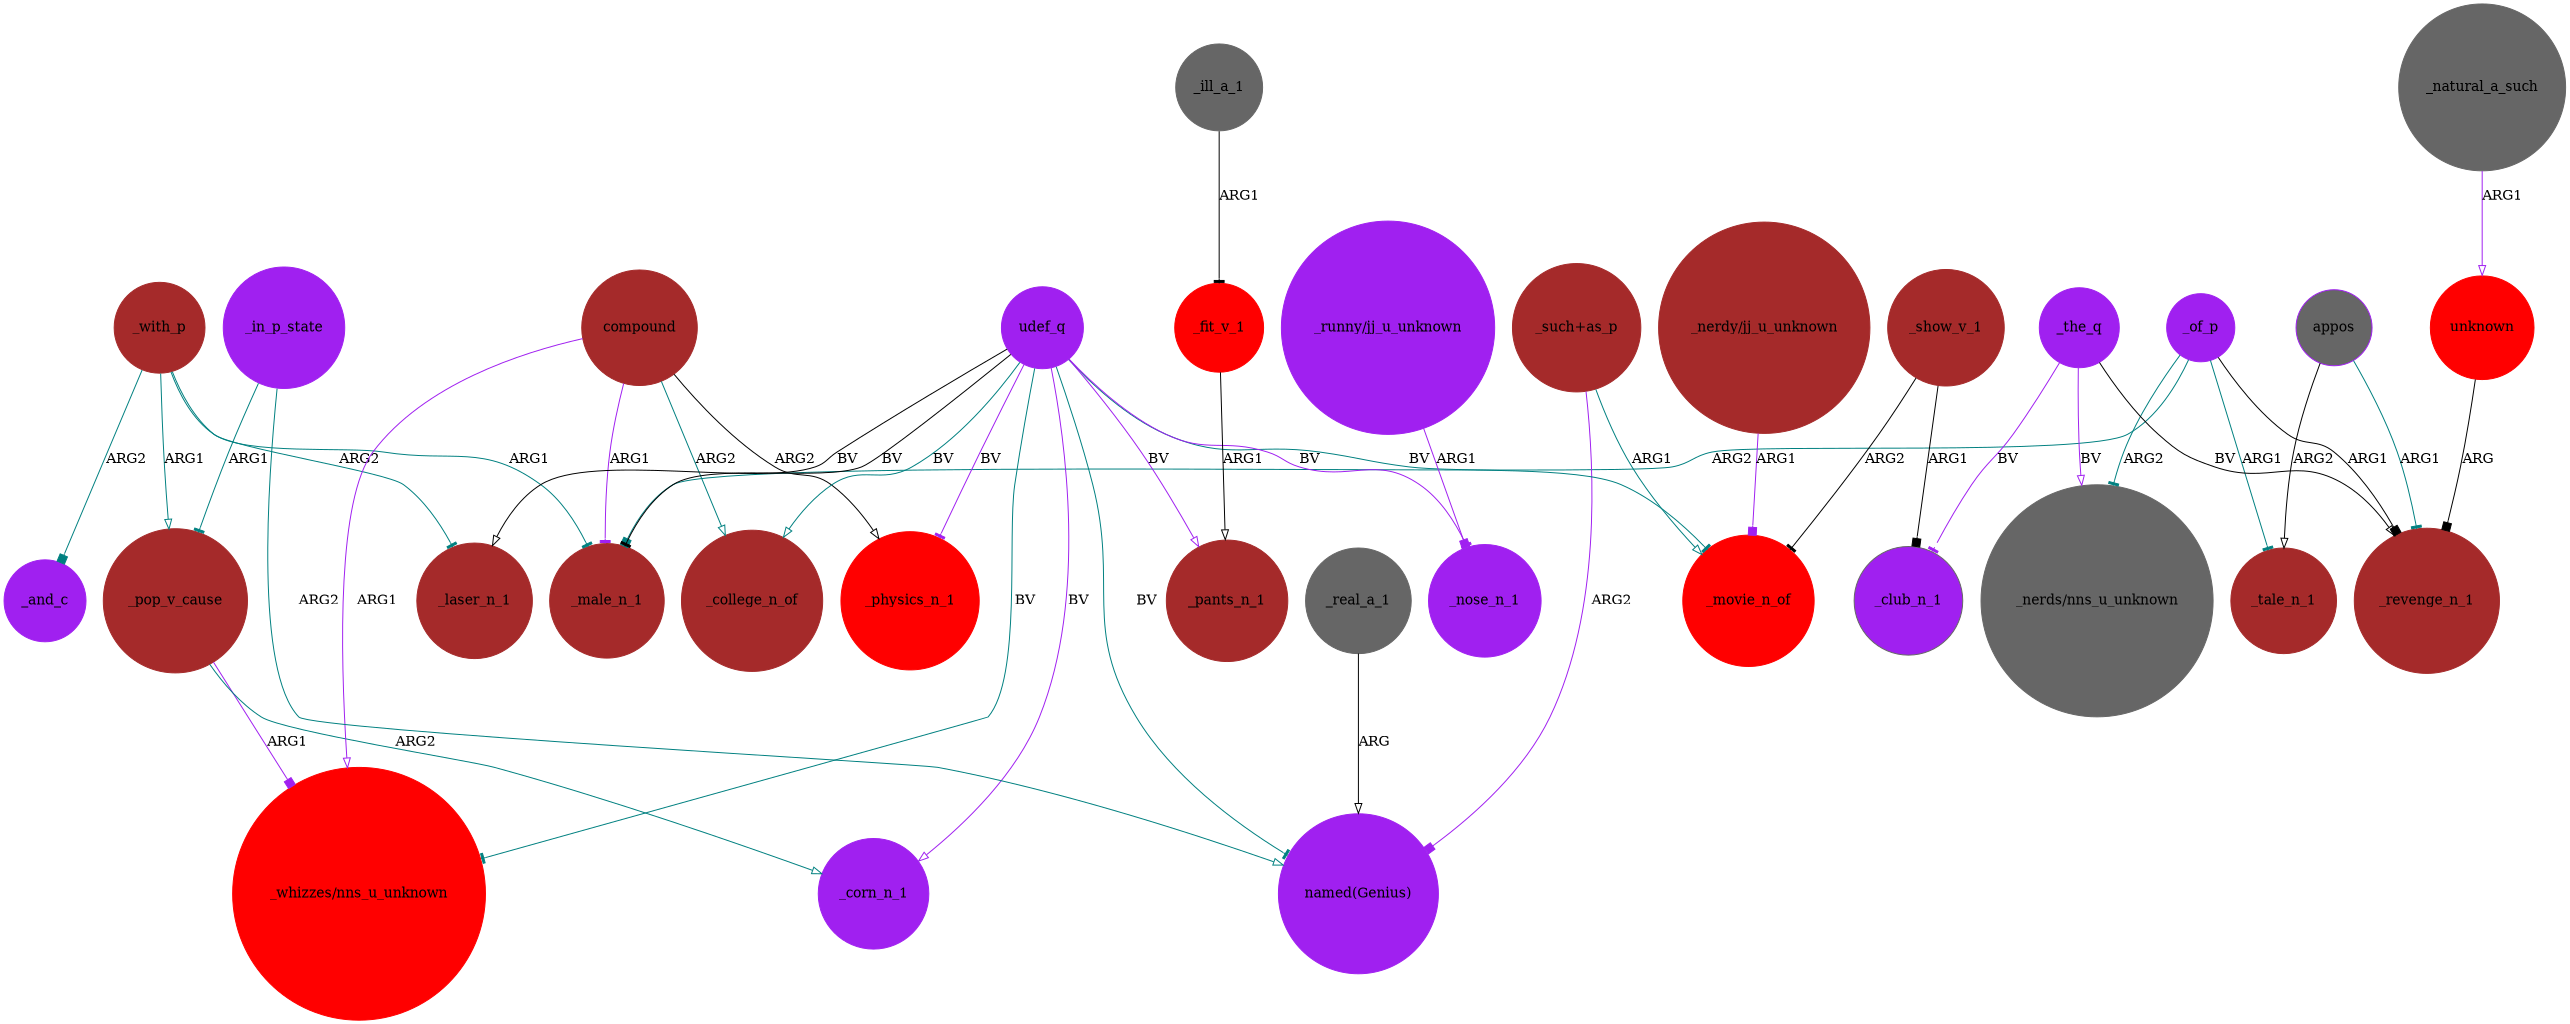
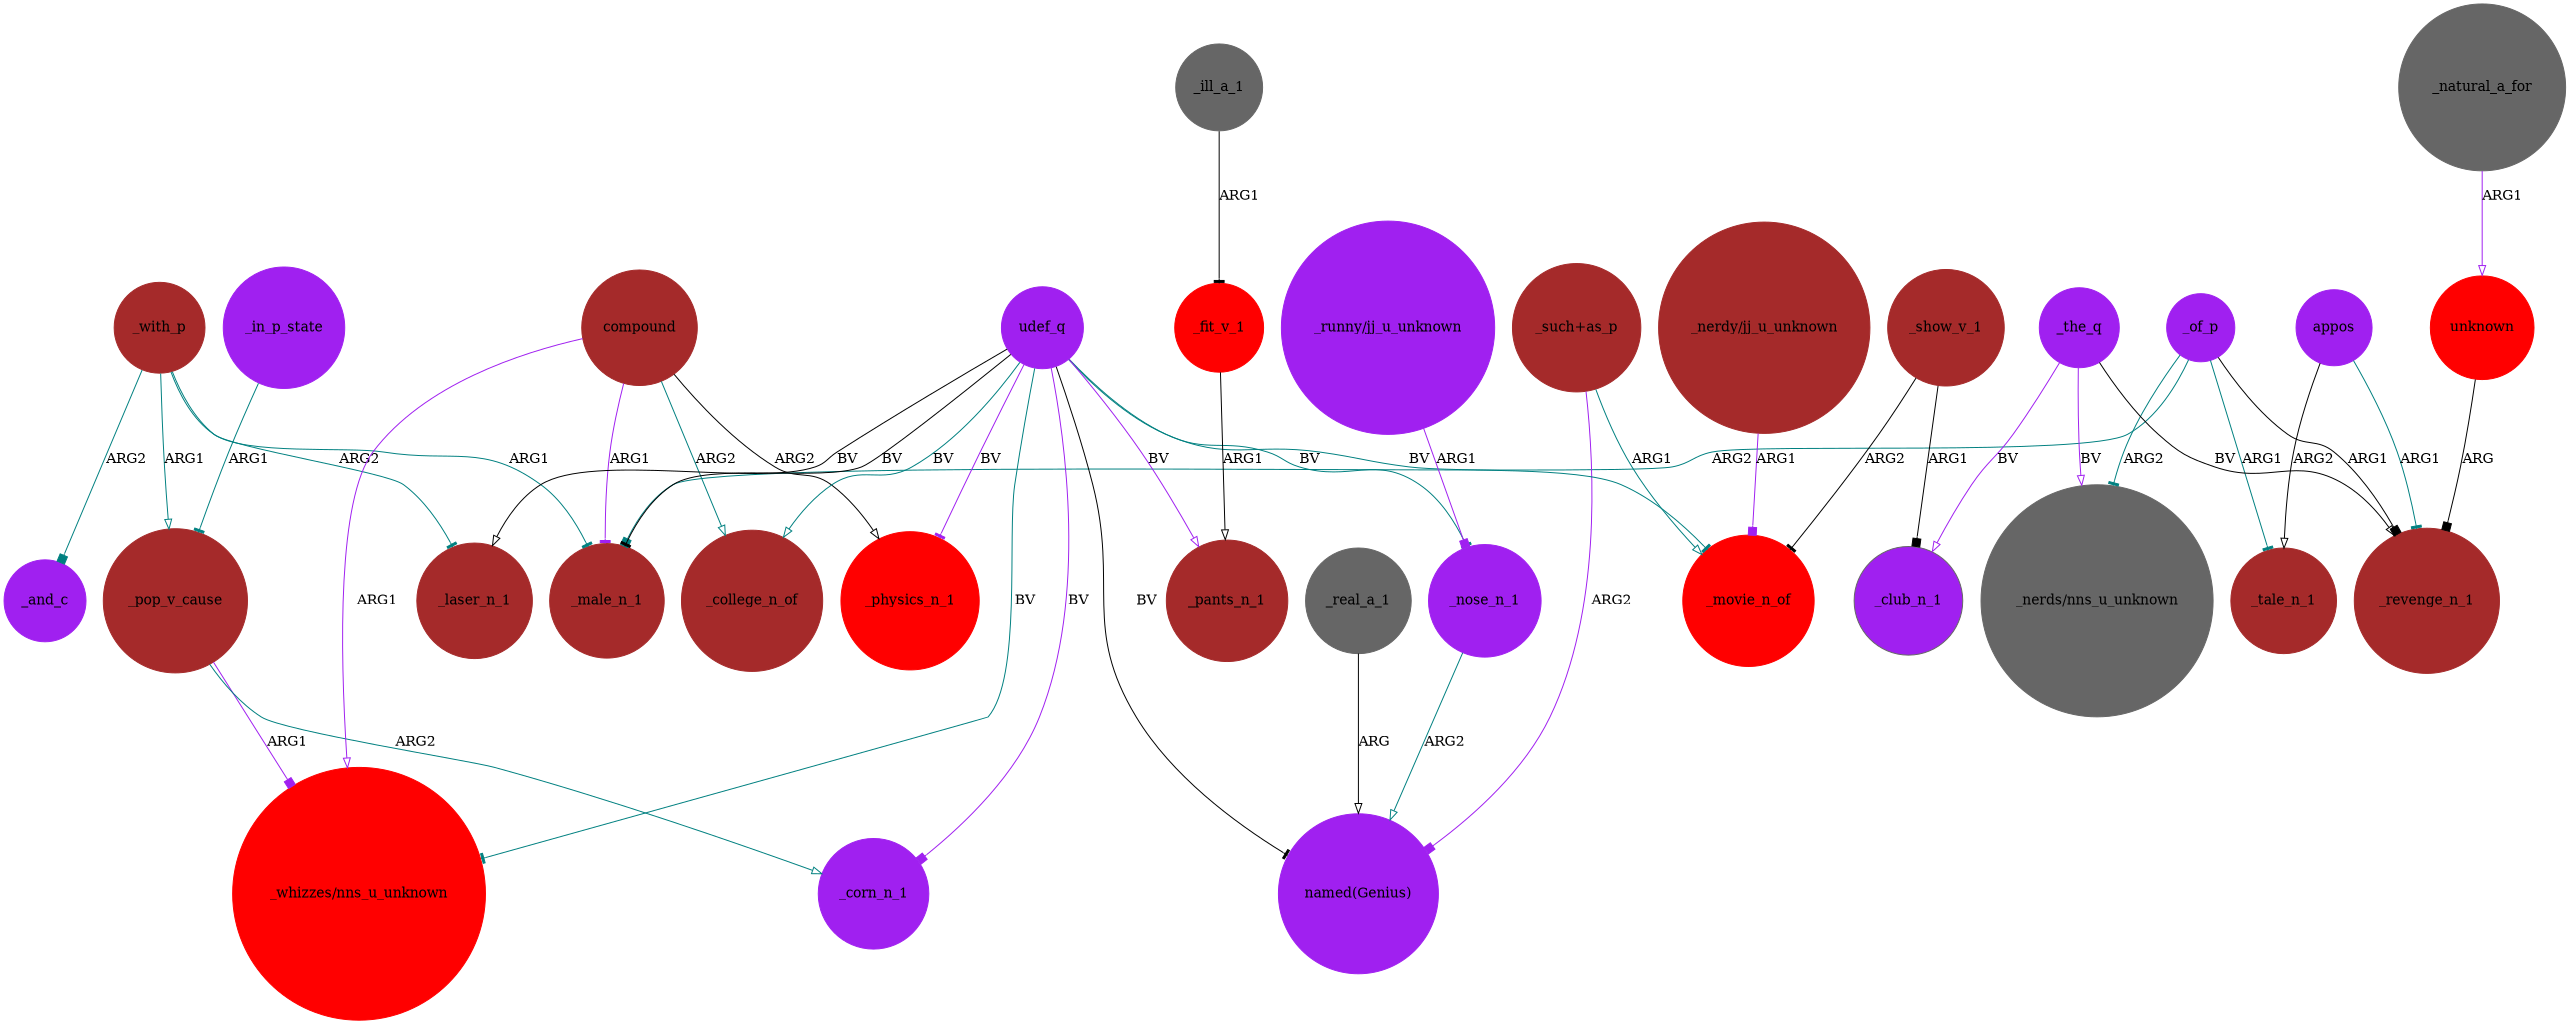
(2482, 87) -> (2482, 87)
(2334, 328) -> (2334, 328)
(1994, 457) -> (1994, 457)
(1281, 458) -> (1281, 458)
(1061, 633) -> (1061, 633)
(1108, 642) -> (1108, 642)
(625, 746) -> (1428, 732)
